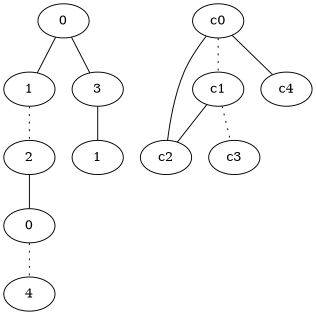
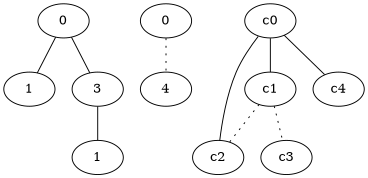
(218, 55) -> (270, 55)
(192, 123) -> (244, 123)
(29, 157) -> none
